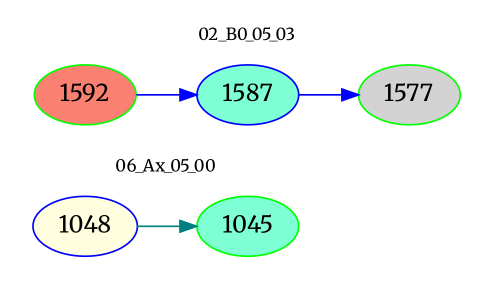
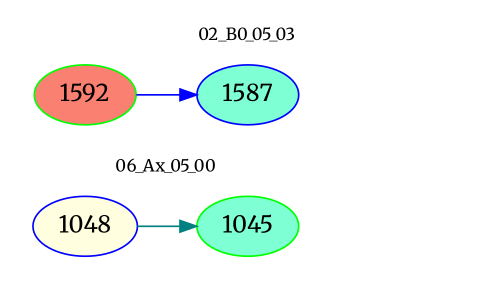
(409, 95) -> none
